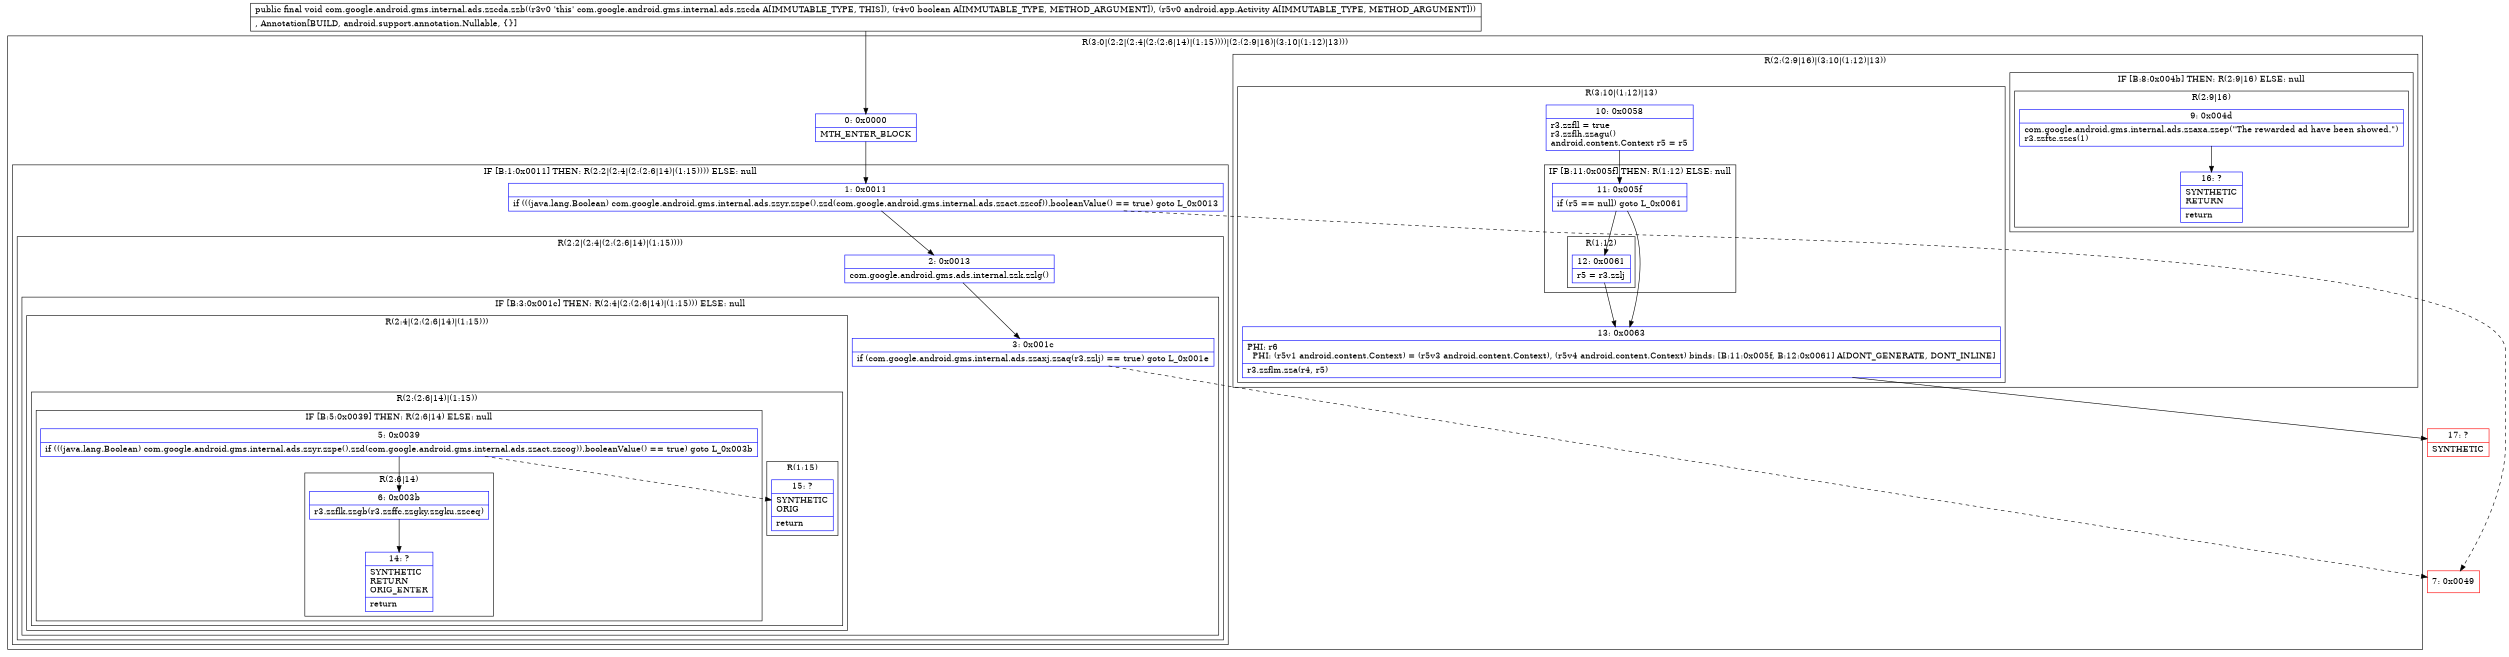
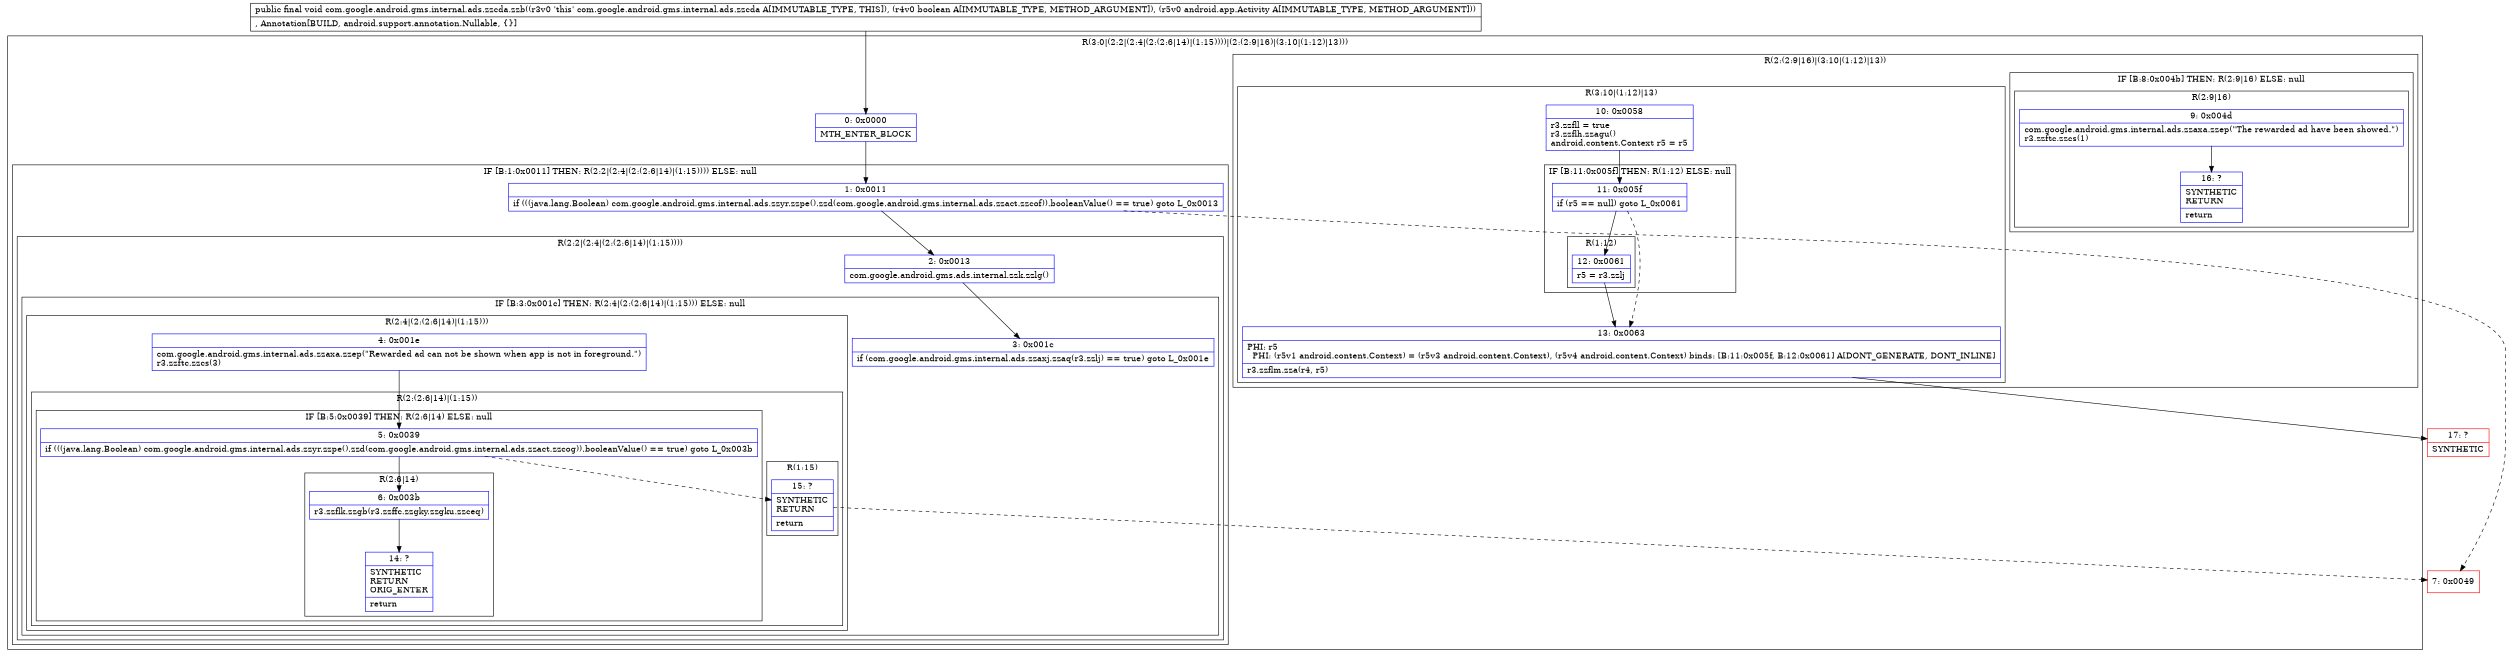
(1640, 265) -> (1640, 265)
(1264, 347) -> (1264, 347)
none -> (399, 352)
(1765, 473) -> (1627, 544)
(788, 509) -> (796, 509)
